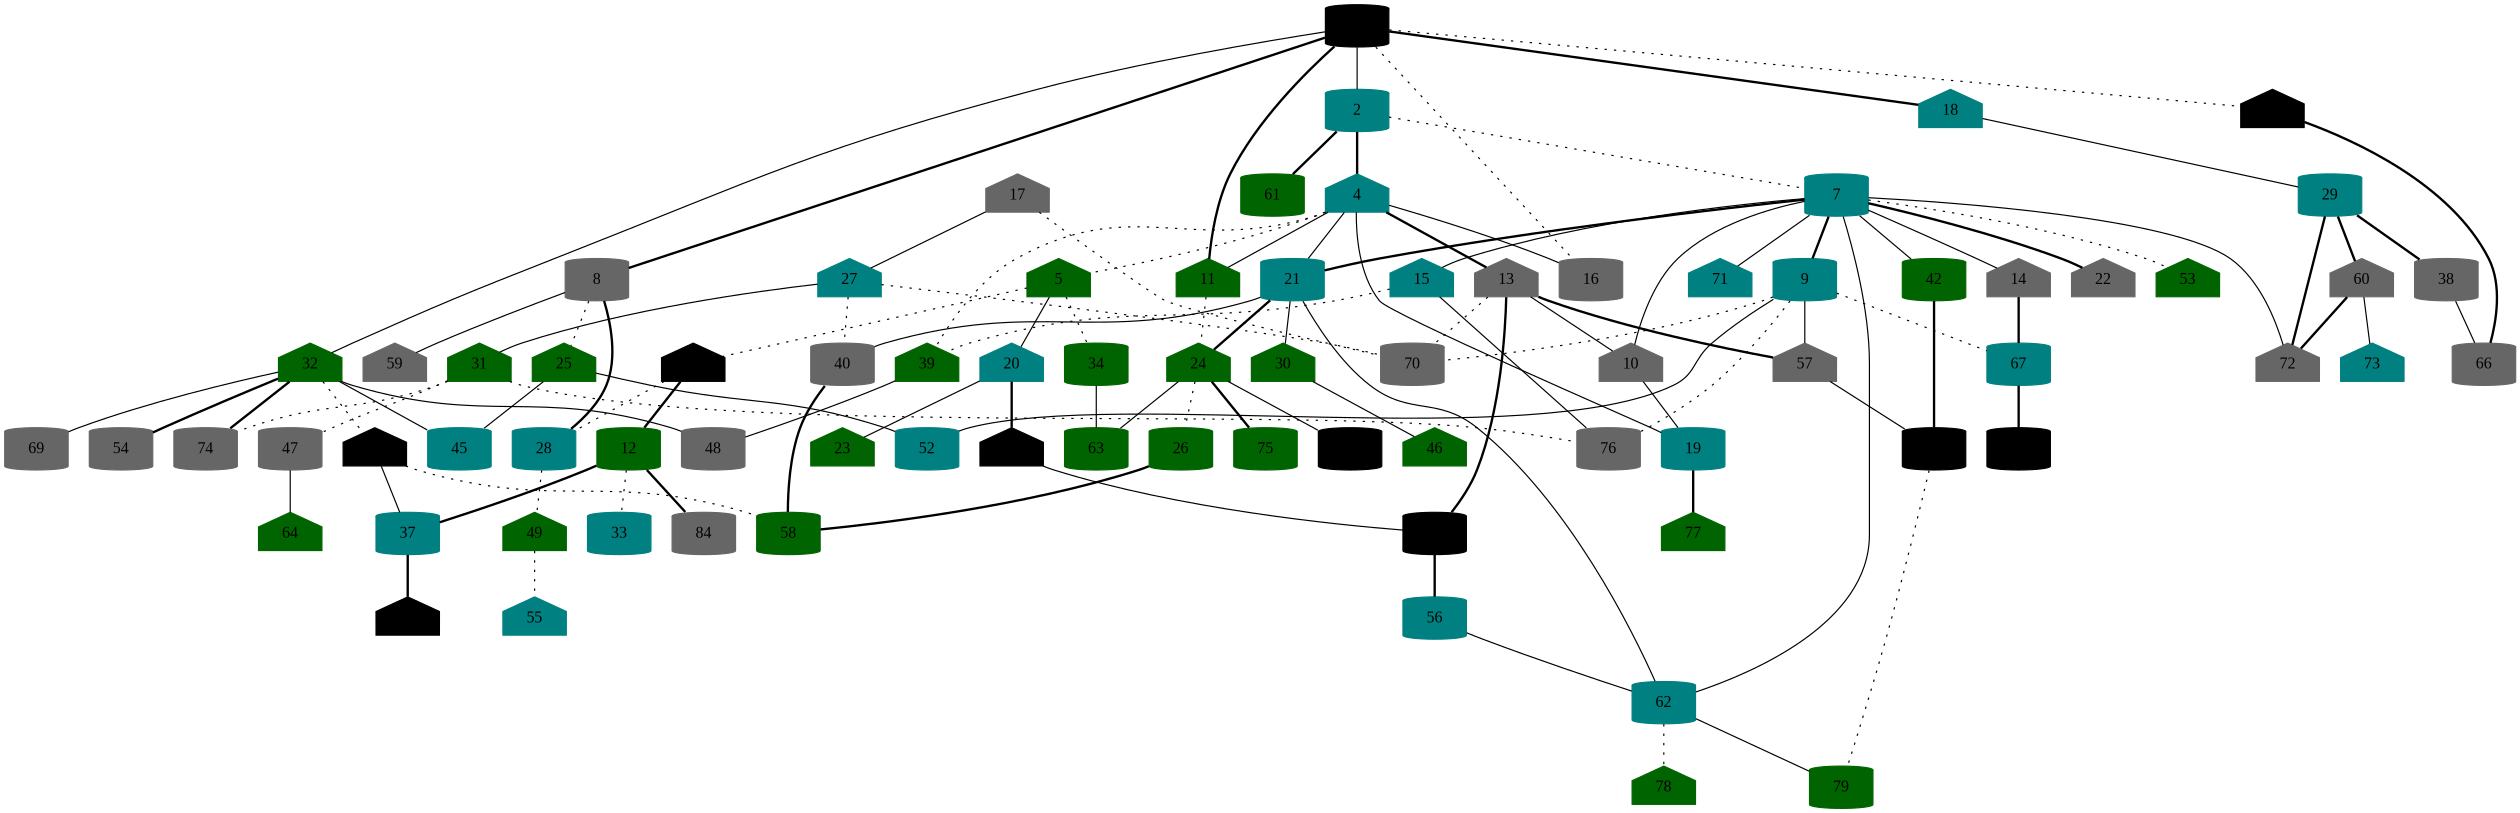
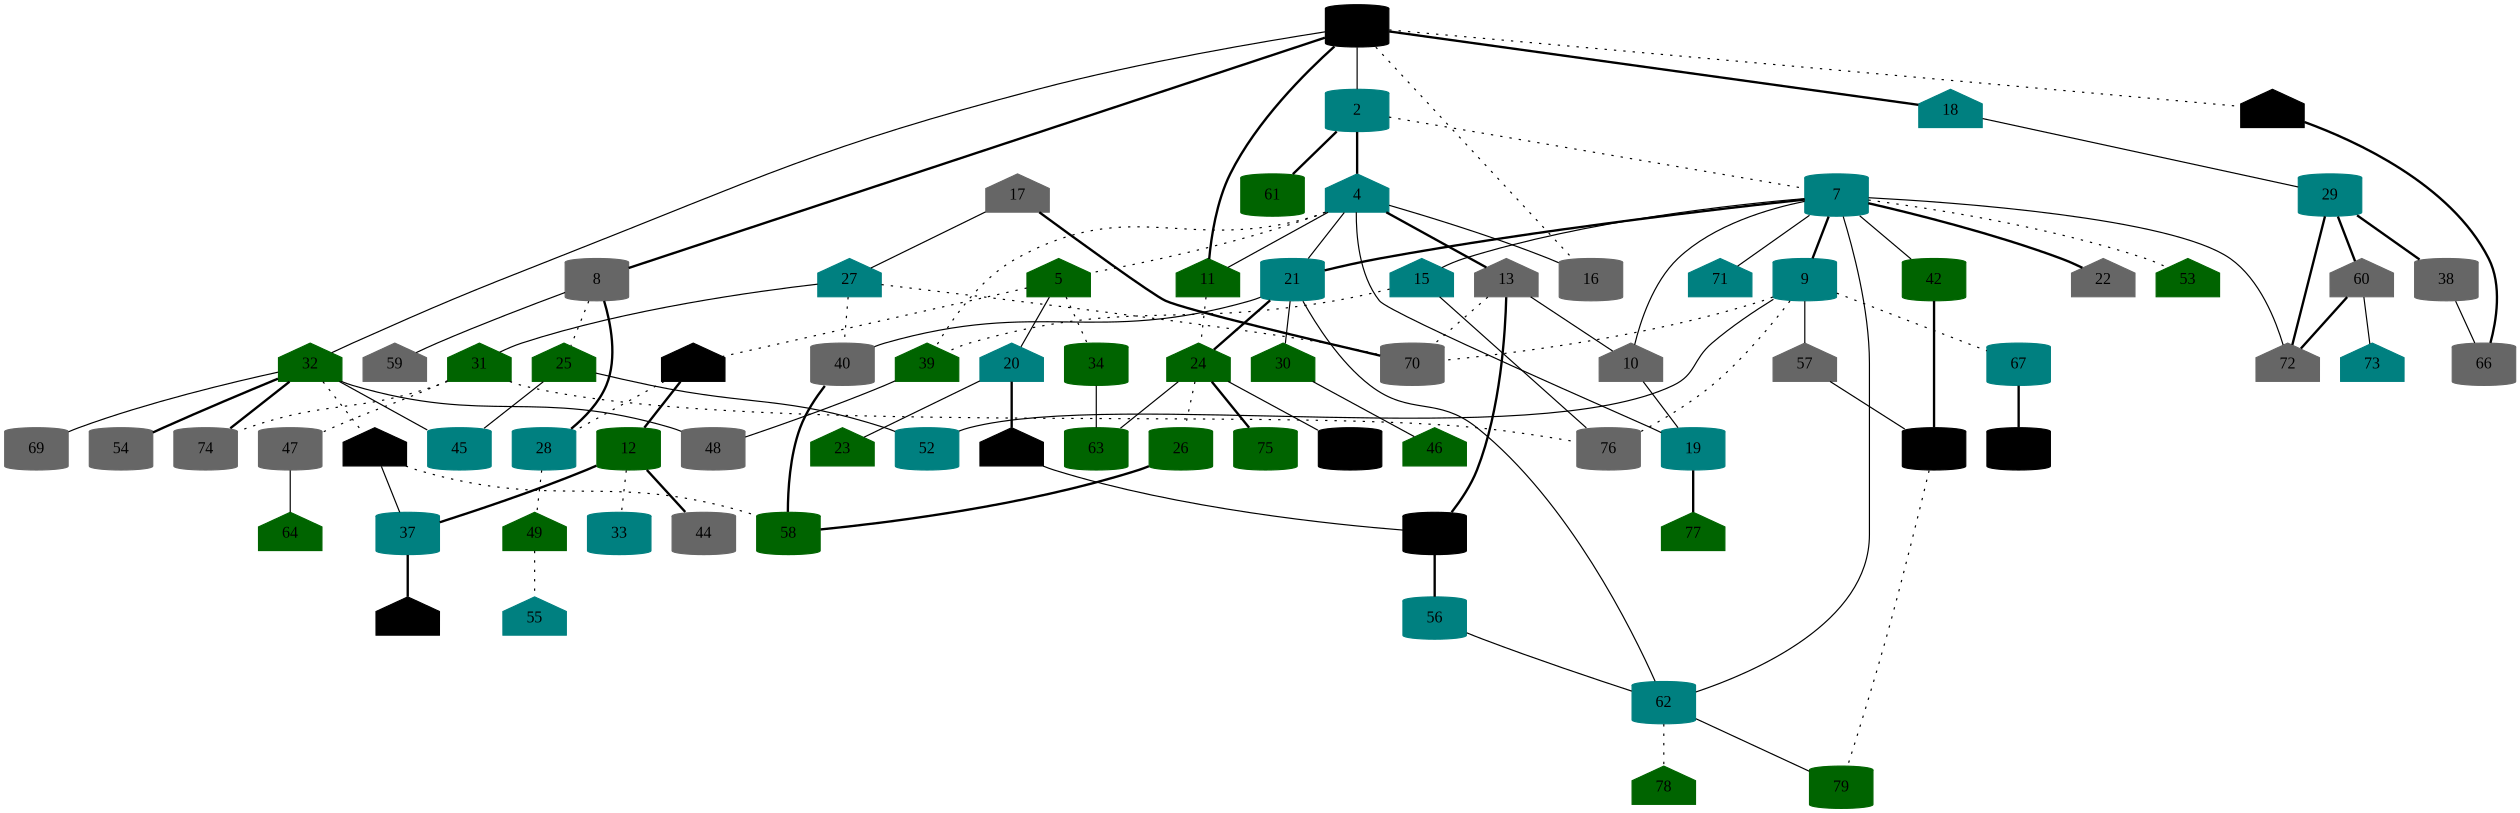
(2019, 280) -> none
(1180, 306) -> (1180, 306)
(1666, 335) -> none
(704, 533) -> (704, 533)
